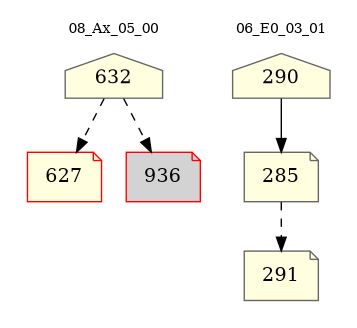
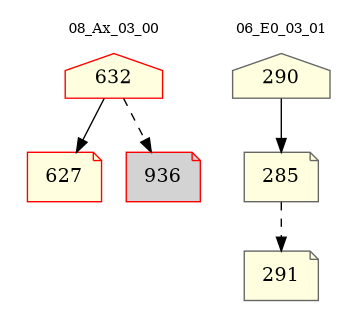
(114, 30) -> (114, 30)
(114, 78) -> (114, 78)
(93, 119) -> (93, 119)
